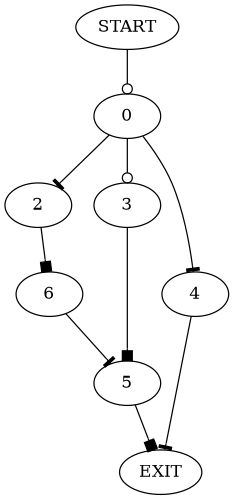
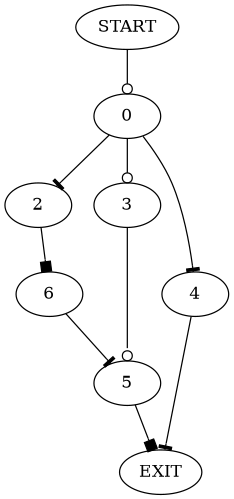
(127, 288) -> (127, 288)
